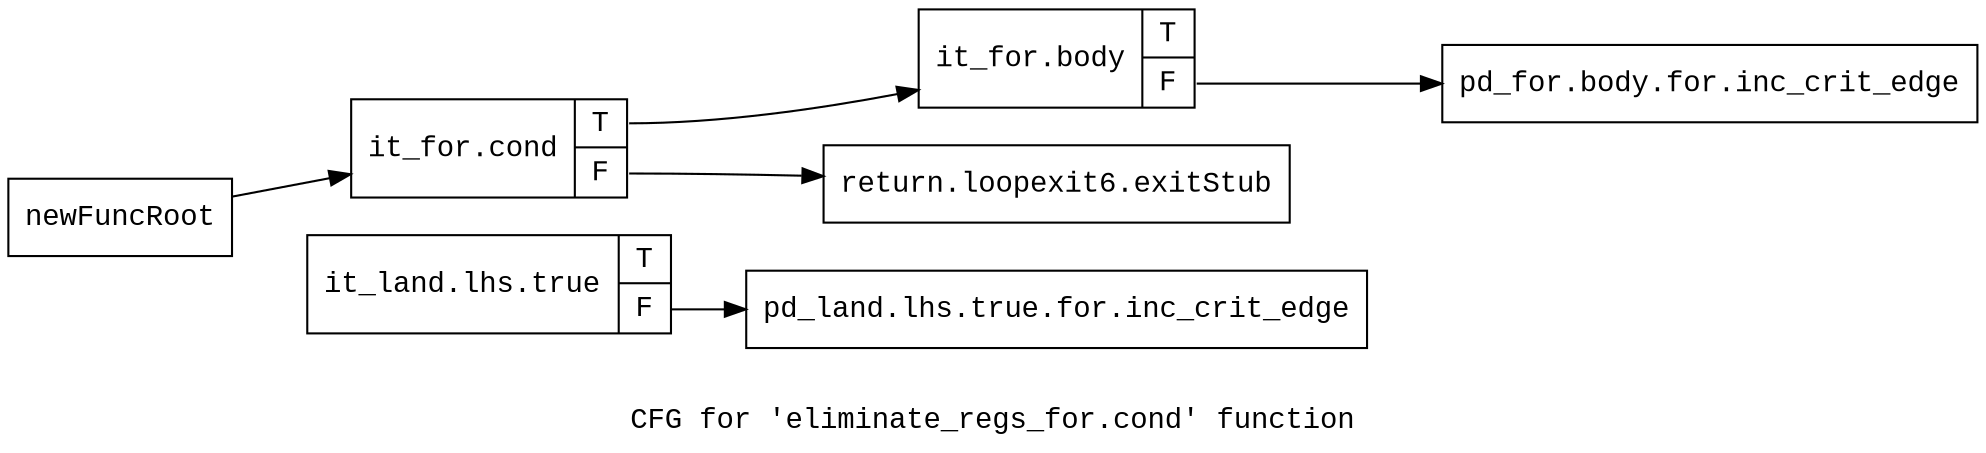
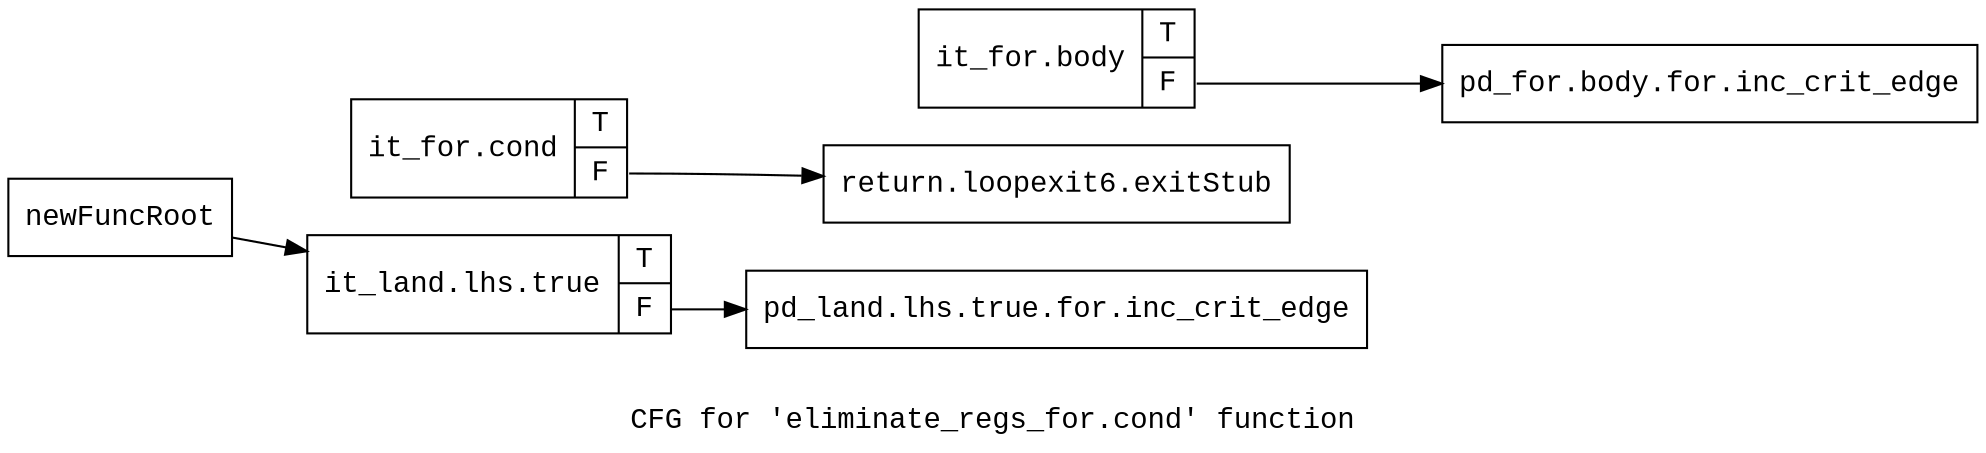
(764, 115) -> none
(281, 187) -> (259, 243)
